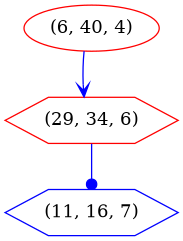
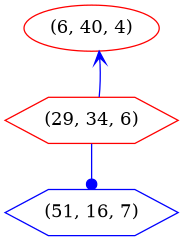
(83, 68) -> (100, 81)
(92, 213) -> (92, 213)
